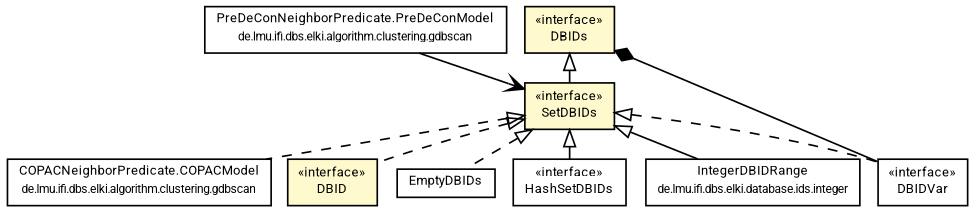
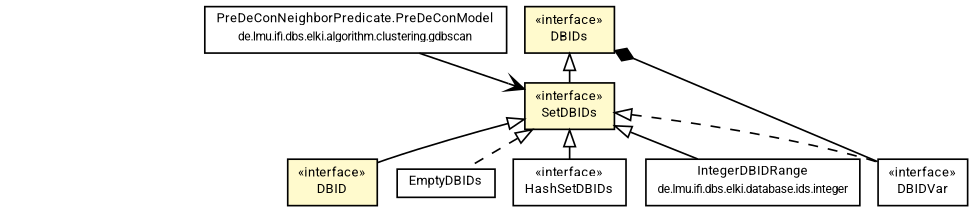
(443, 142) -> (443, 142)
(138, 182) -> none
